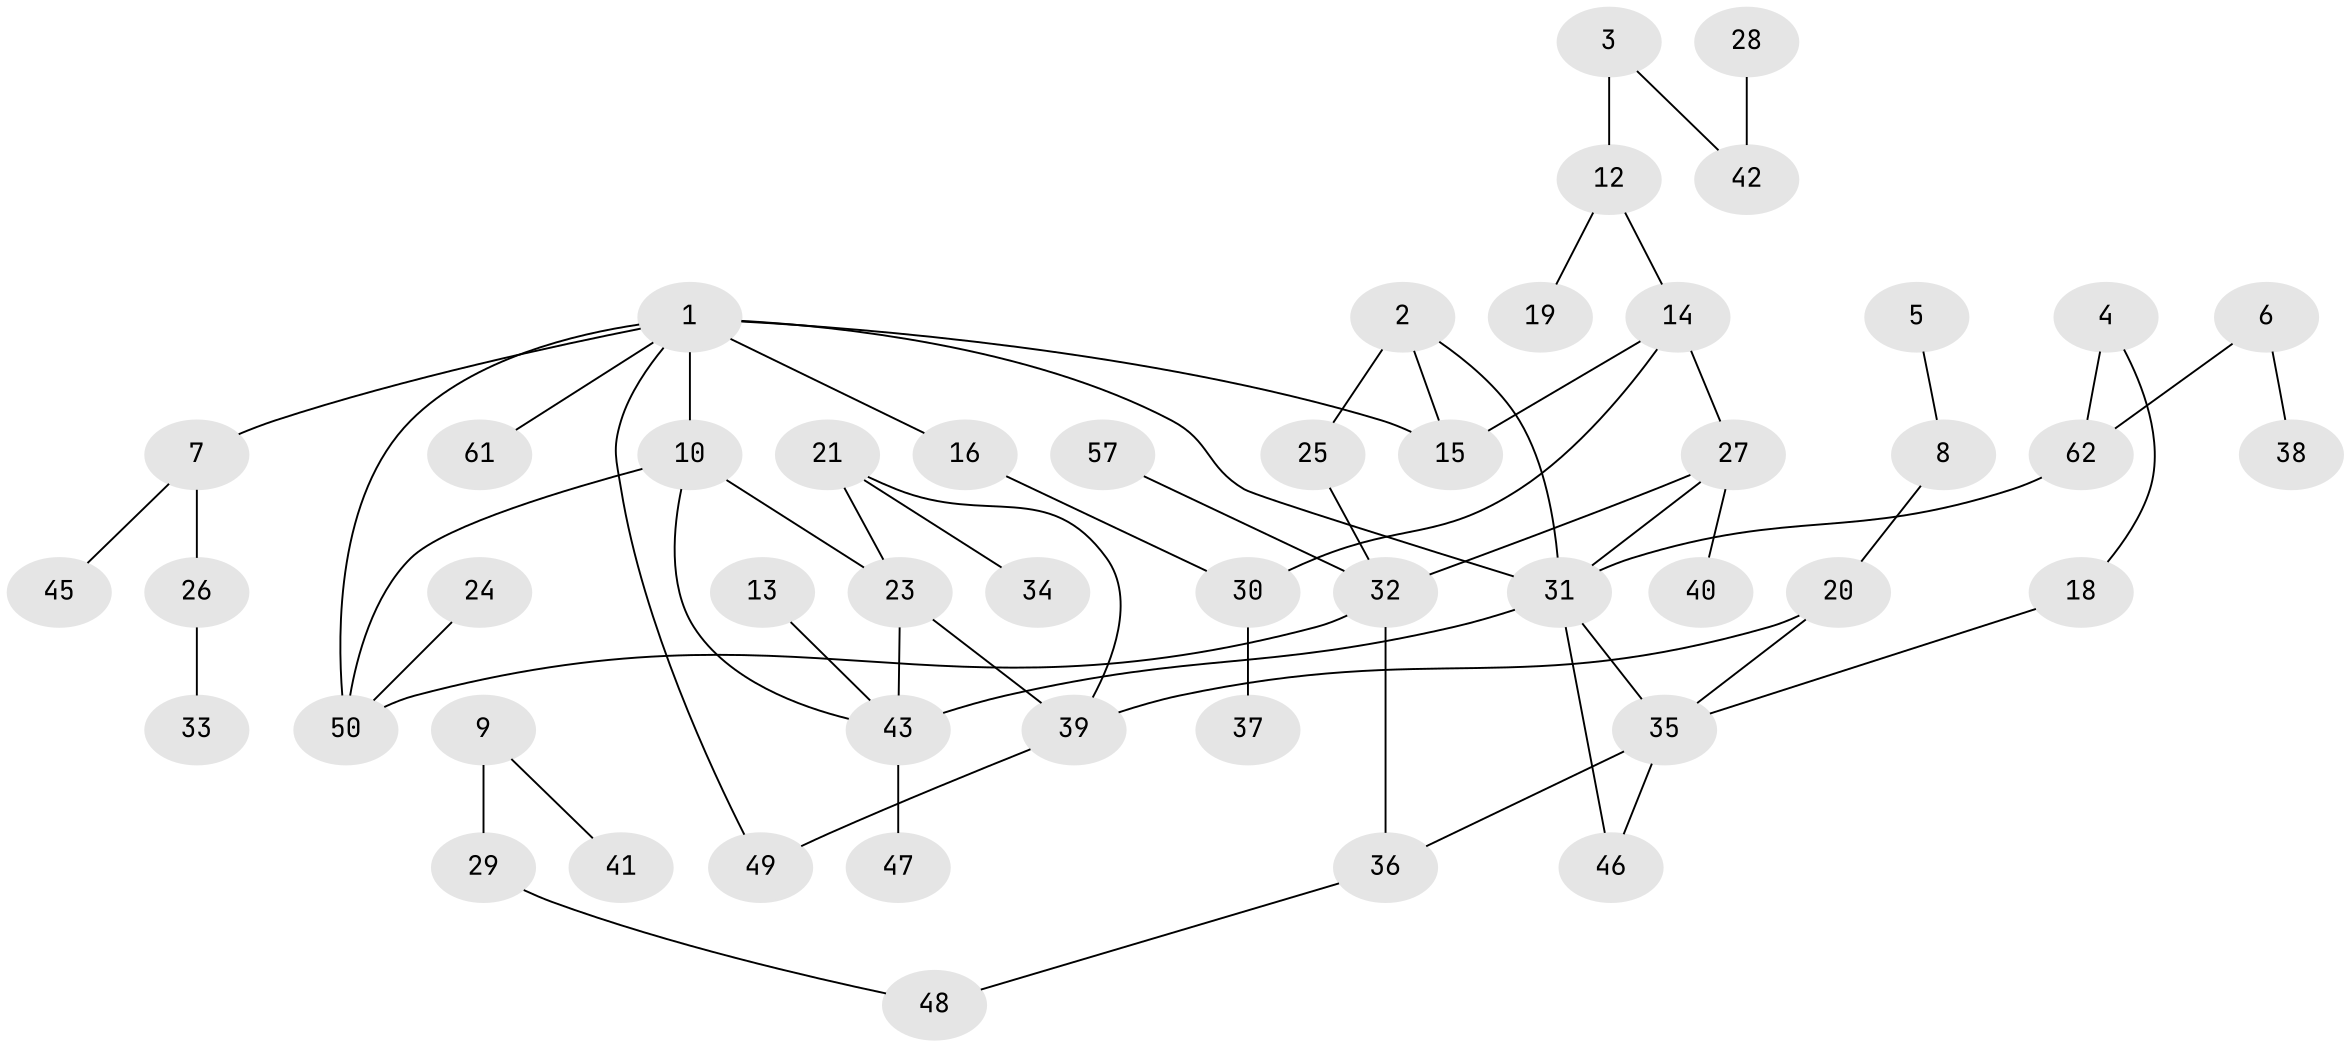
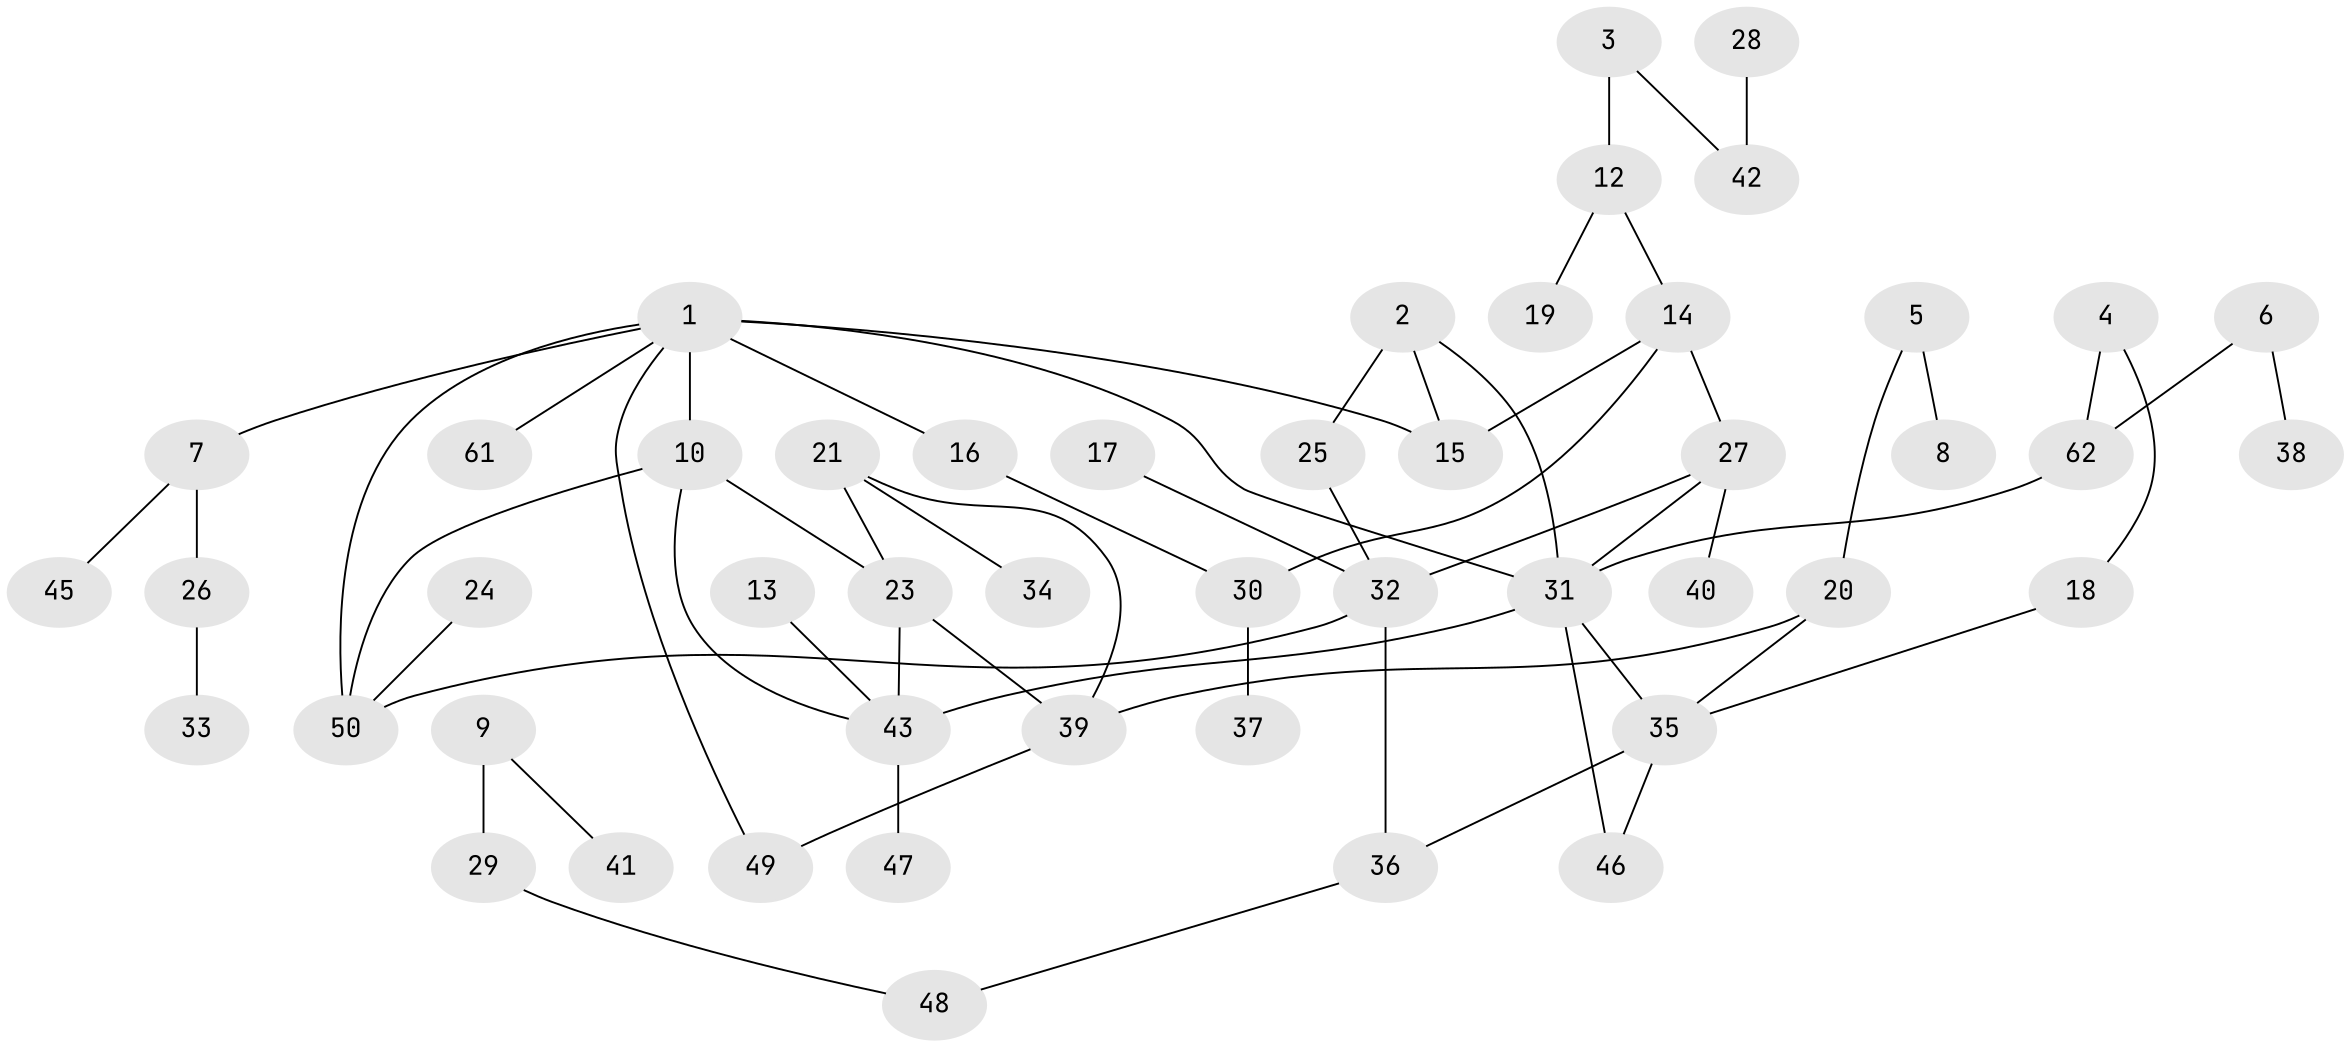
(1103, 455) -> (1103, 455)
(1887, 529) -> (1866, 452)
